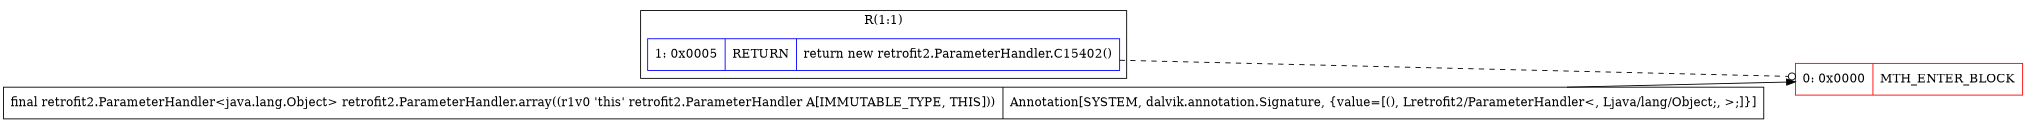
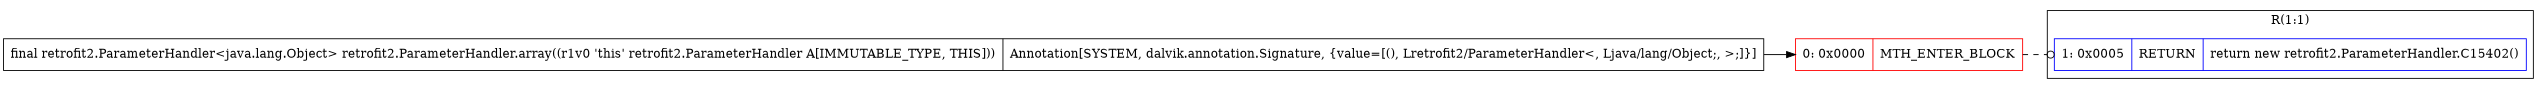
(1454, 68) -> (2035, 55)
